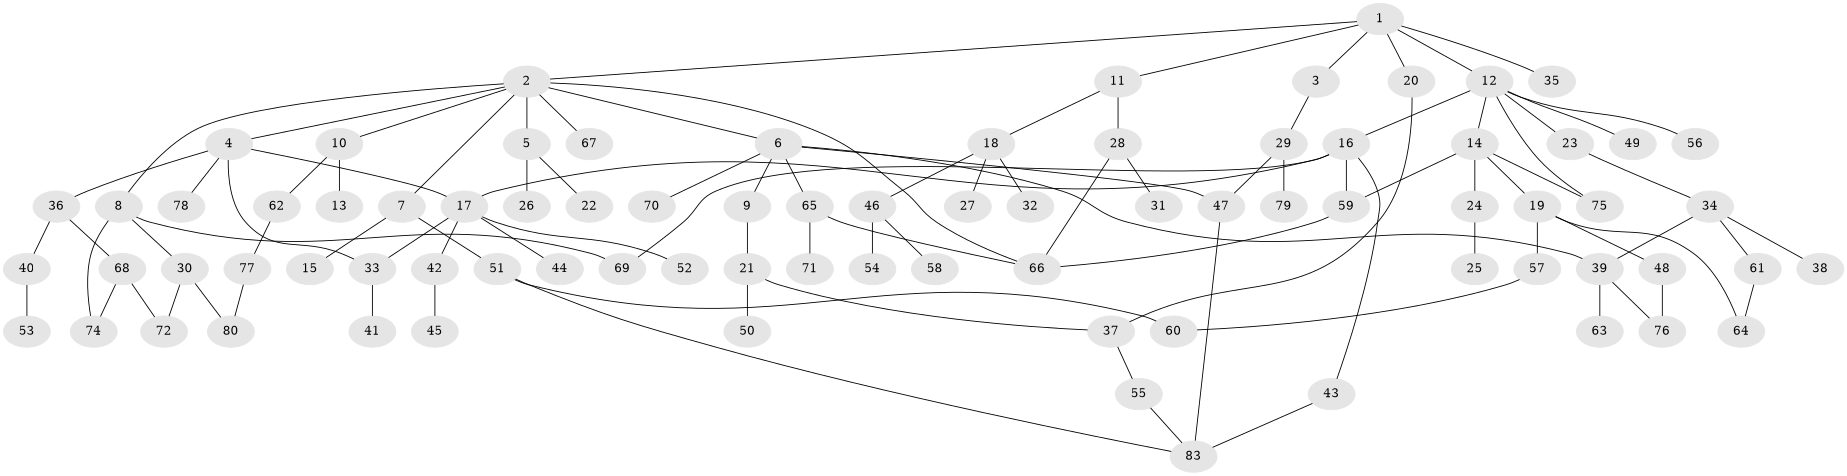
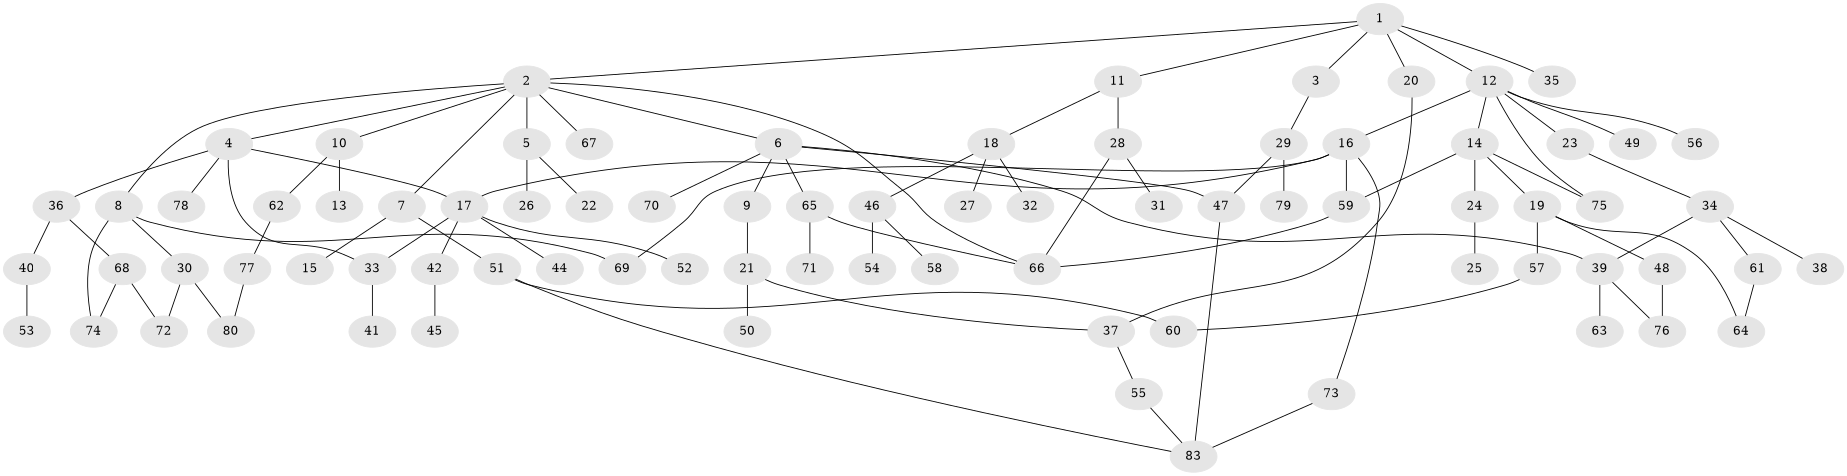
(1332, 394) -> (1332, 394)
